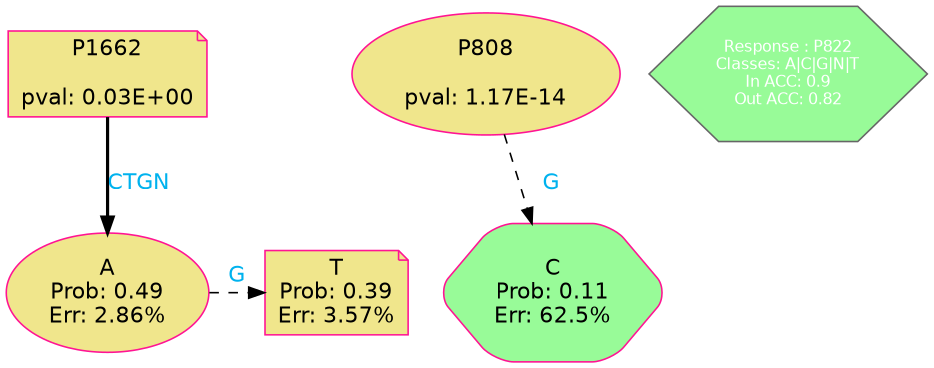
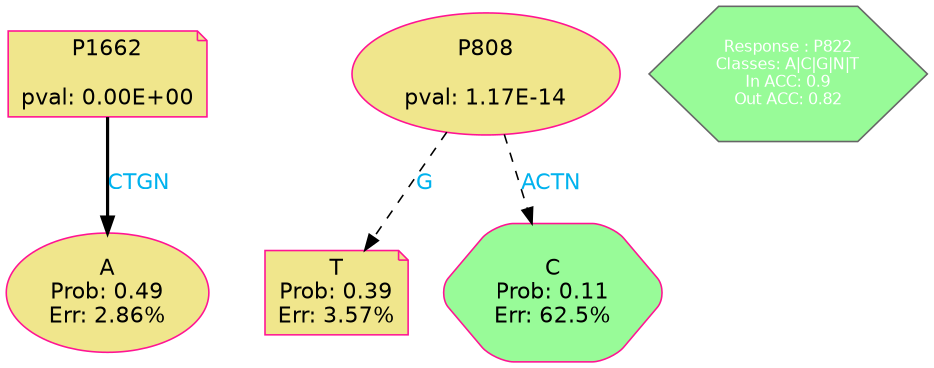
(108, 74) -> (108, 74)
(551, 183) -> (551, 183)
(229, 293) -> (410, 185)
